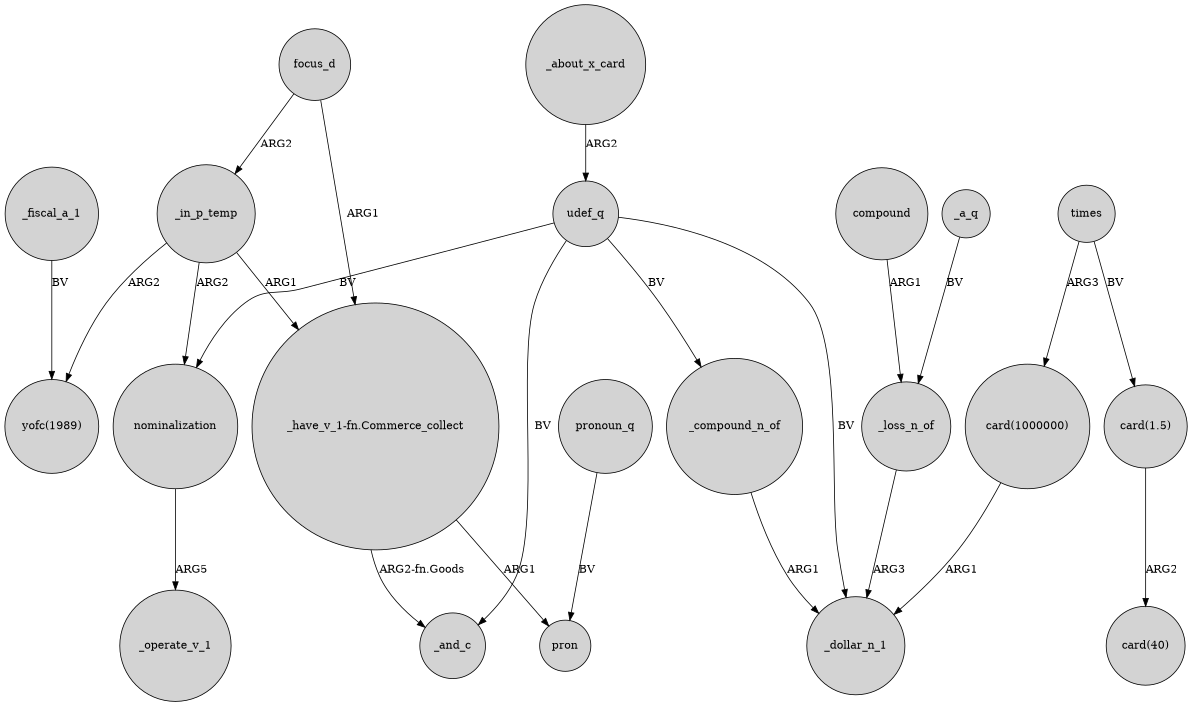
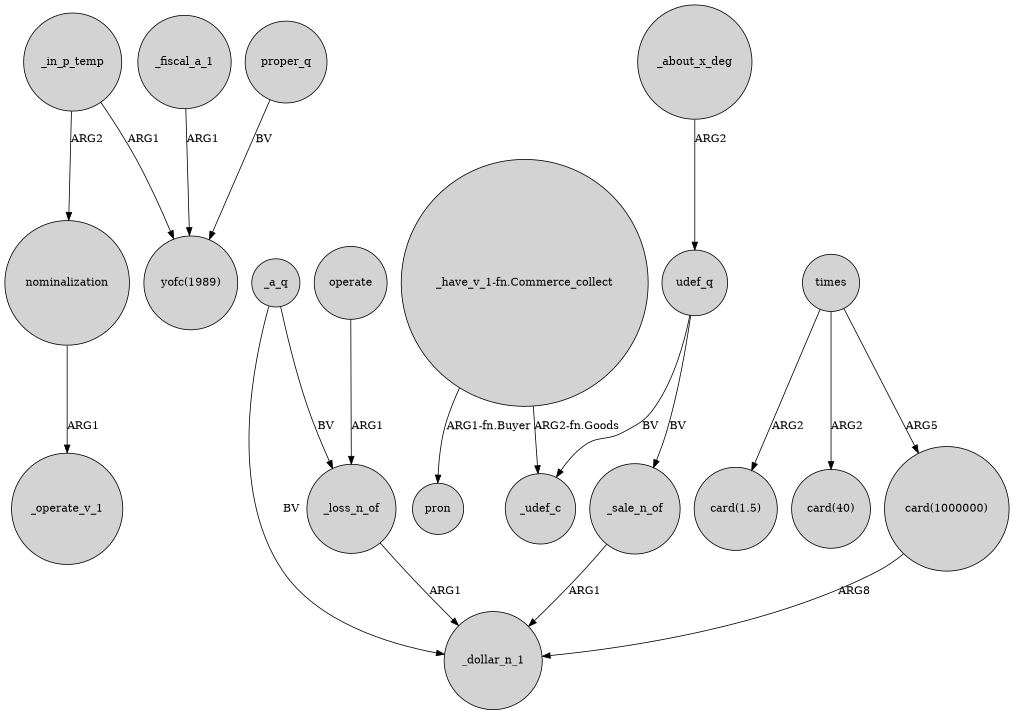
none -> (286, 62)
(315, 65) -> none
(586, 65) -> (695, 62)
(882, 214) -> (351, 283)
(364, 273) -> none
(60, 283) -> (203, 139)
(144, 283) -> (144, 139)
(1083, 283) -> (922, 426)
(1115, 283) -> (788, 426)
(265, 288) -> none
(823, 338) -> (263, 529)
(605, 426) -> none
(735, 426) -> (635, 509)
(1146, 533) -> (831, 387)
(192, 570) -> (83, 426)
(520, 570) -> (489, 426)
(889, 570) -> (446, 591)
(962, 570) -> (854, 591)
(453, 646) -> (540, 509)
